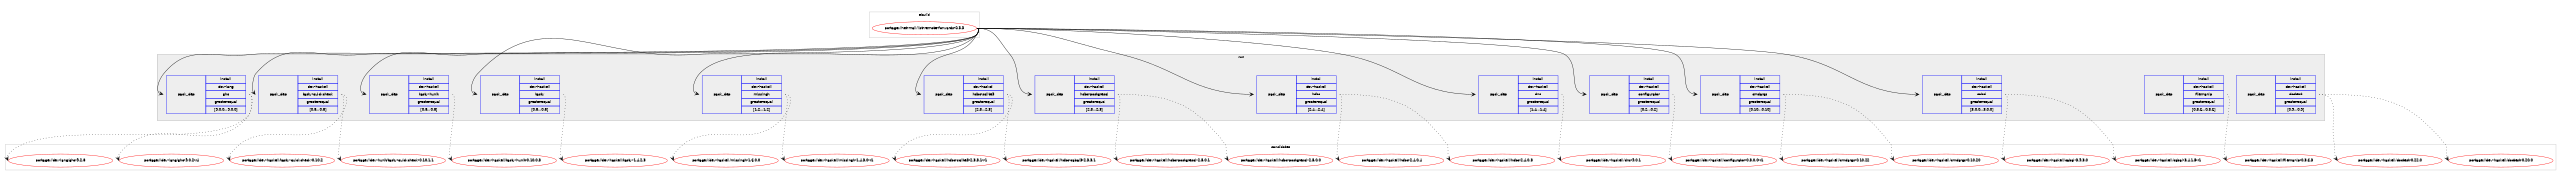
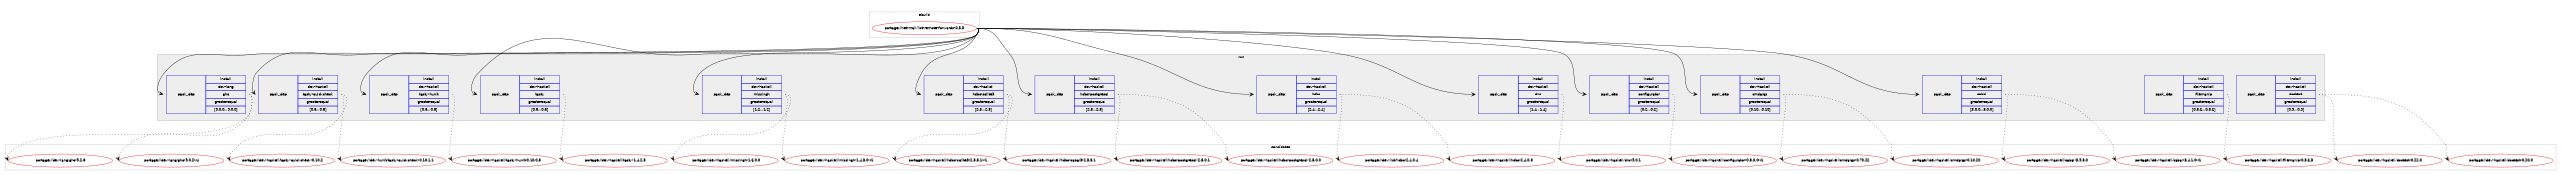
(1392, 161) -> (1392, 161)
(1835, 161) -> (1835, 161)
(2168, 161) -> (2168, 161)
